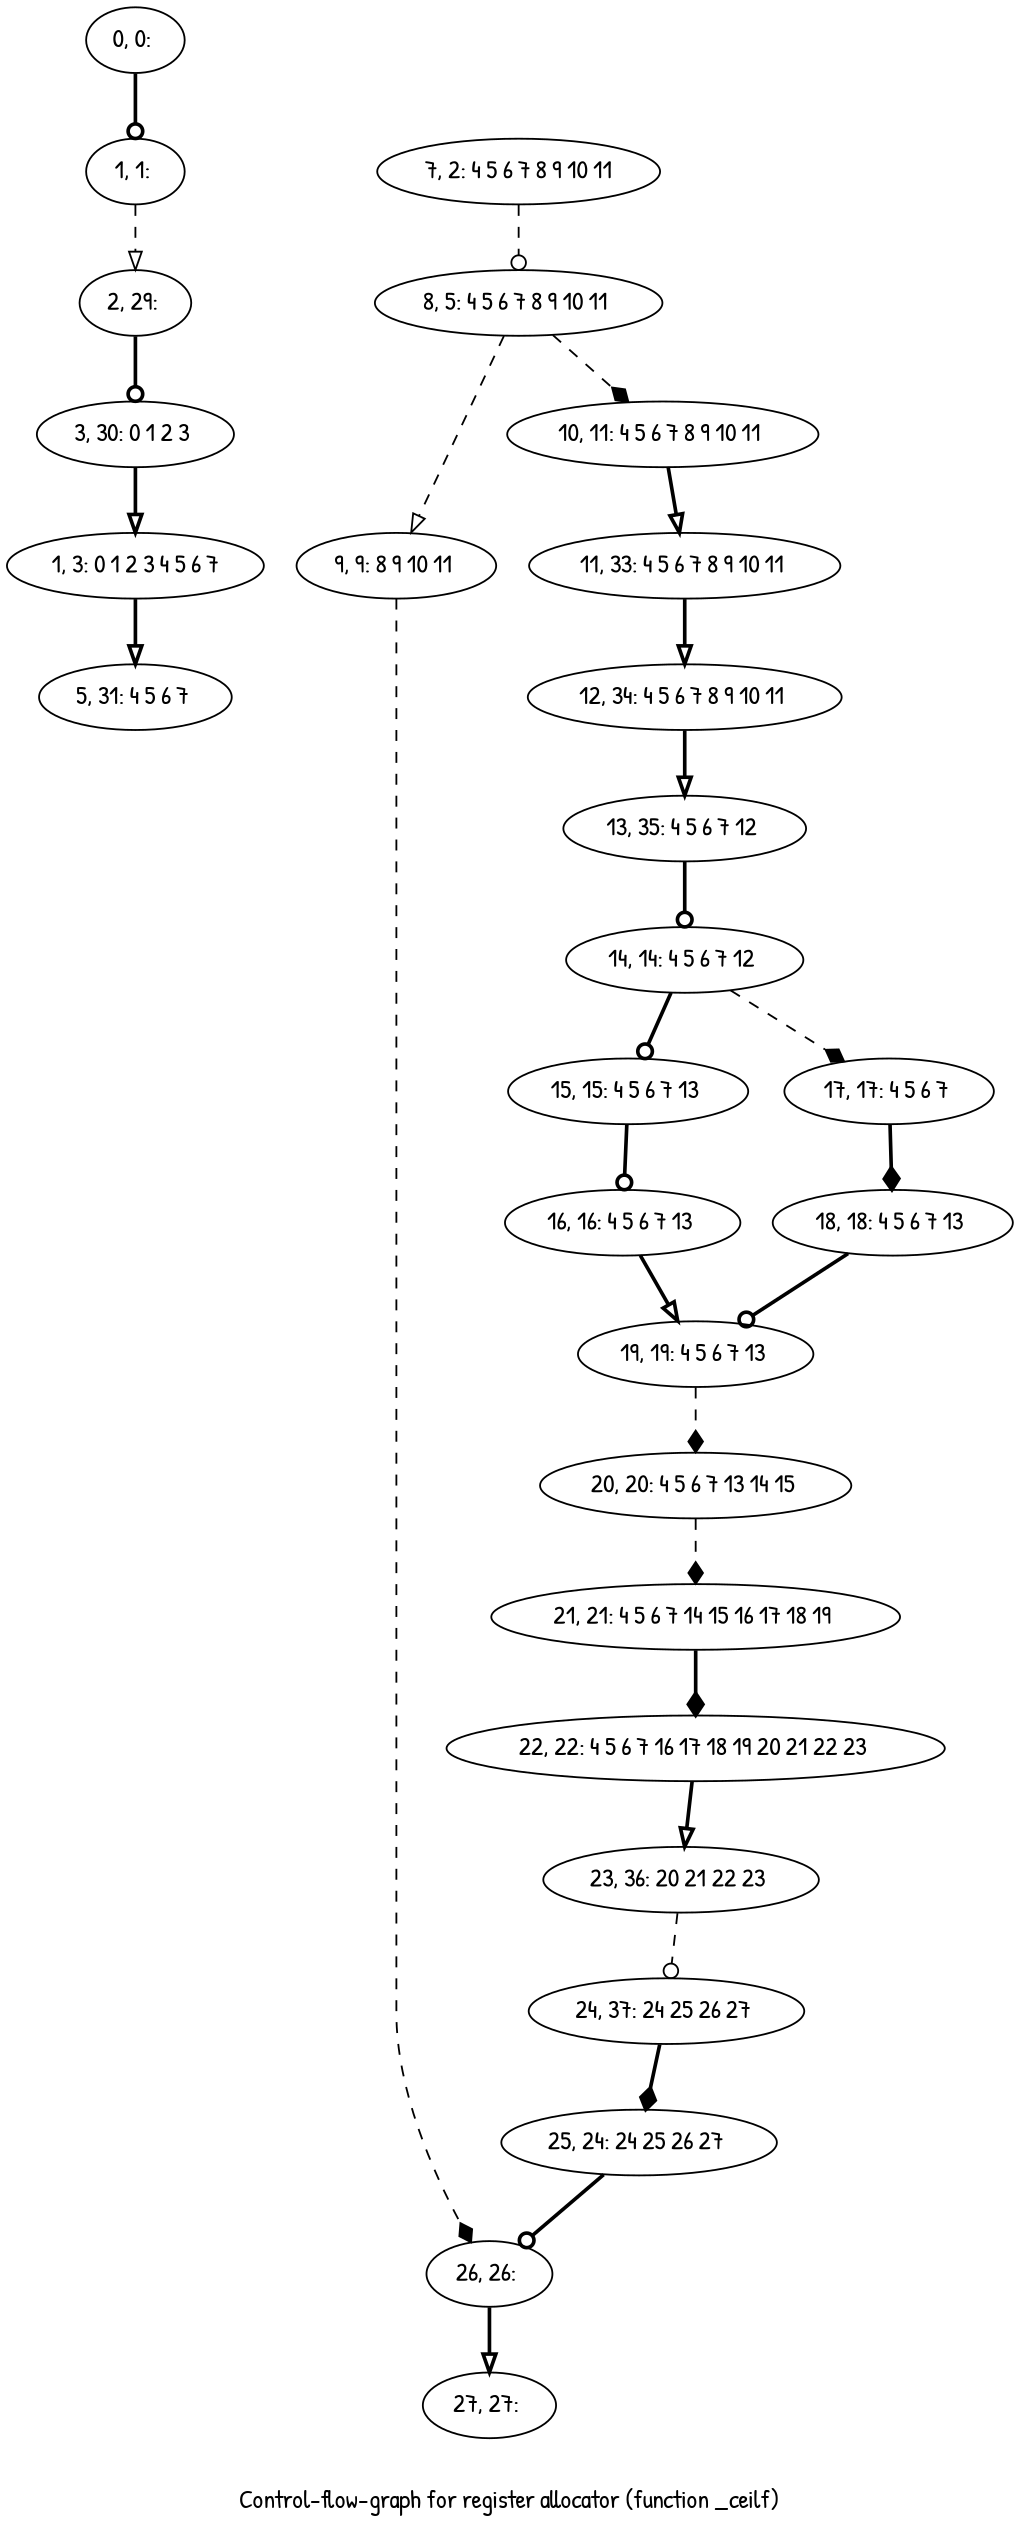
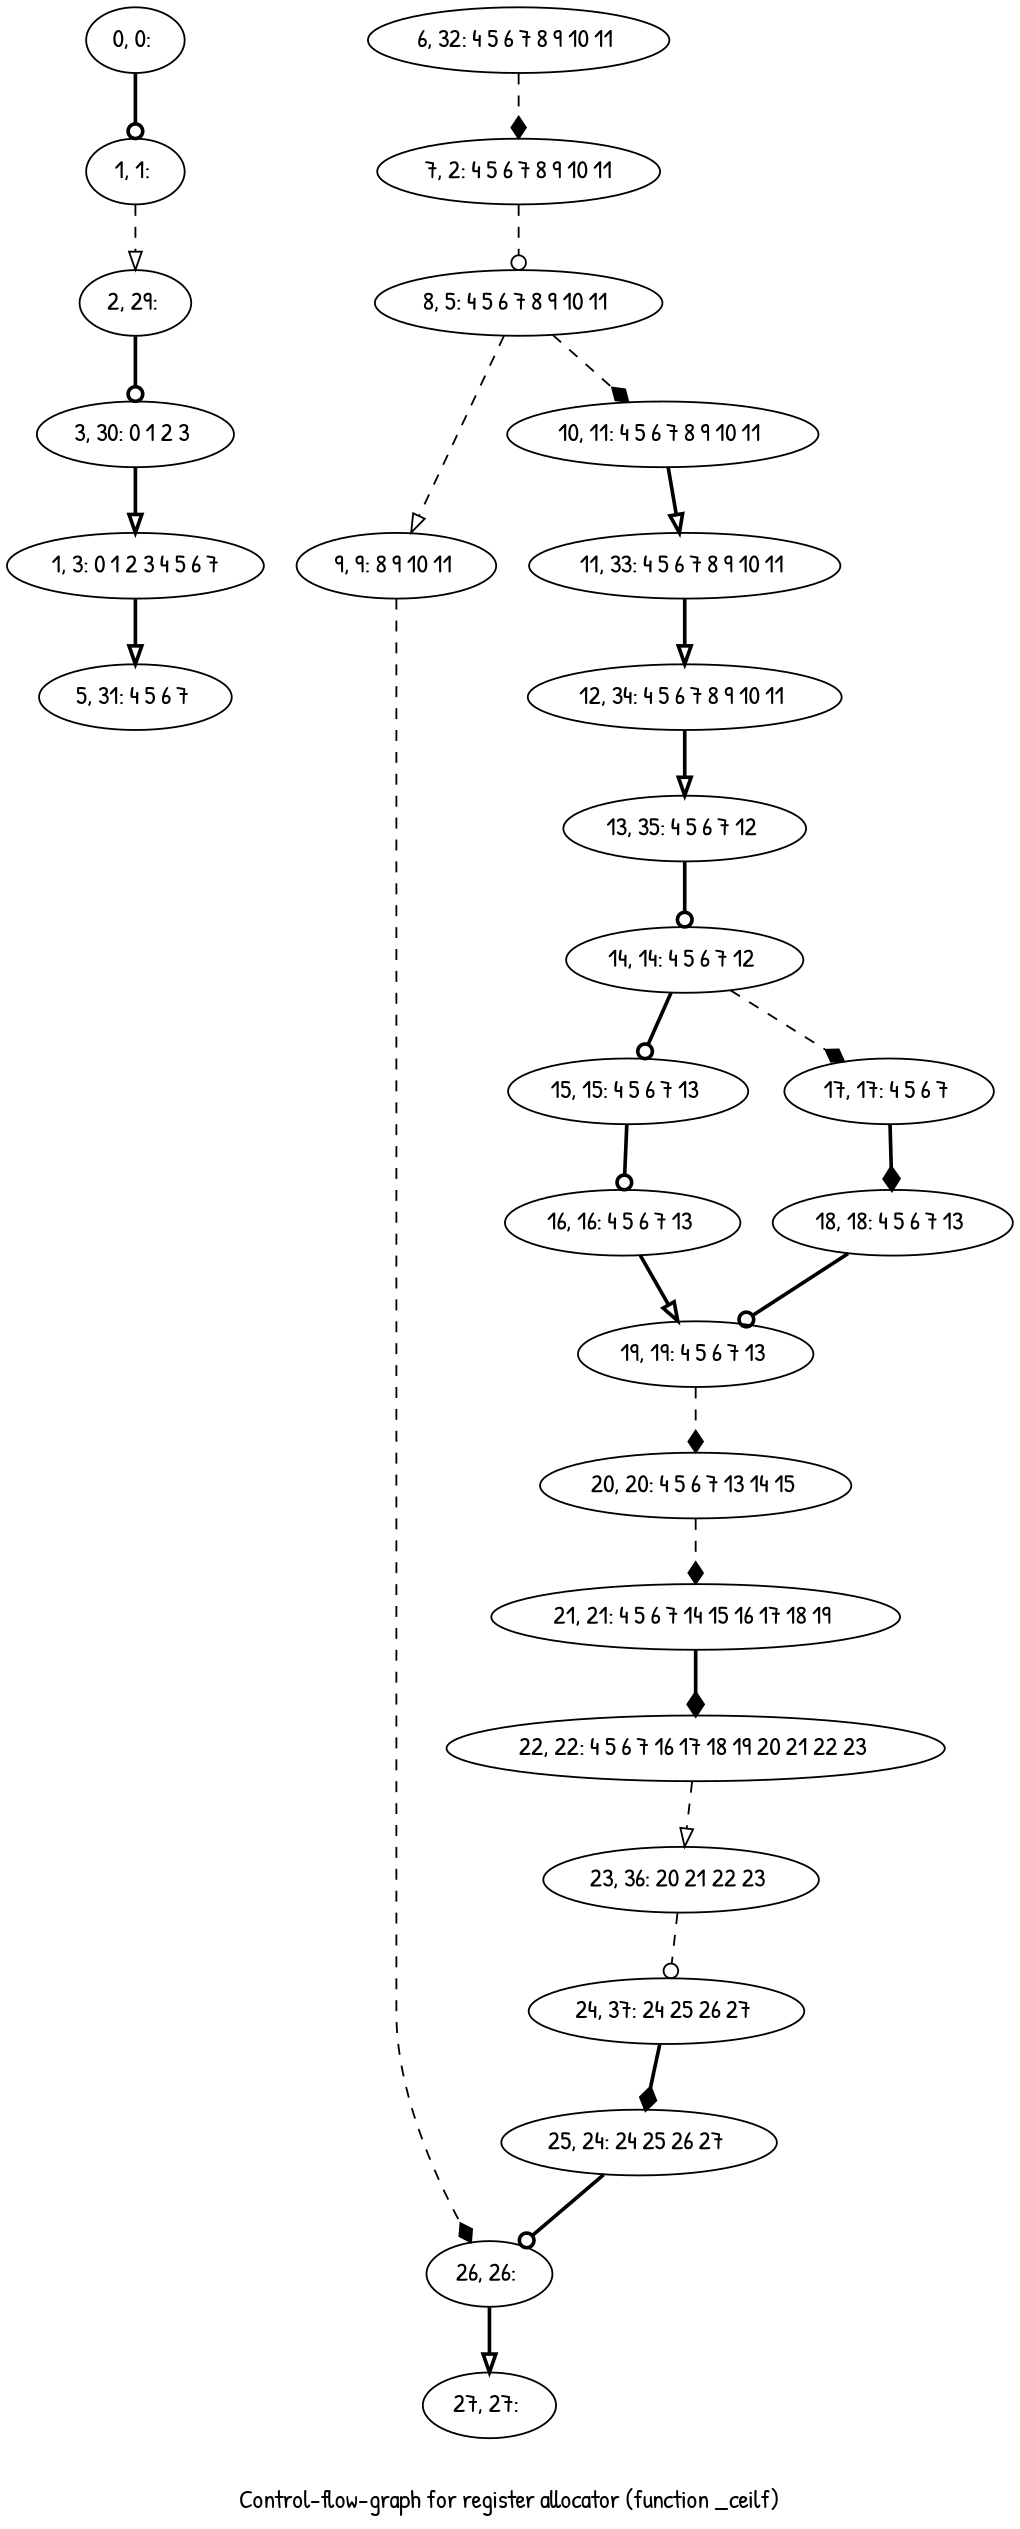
none -> (519, 40)
(689, 1805) -> (689, 1805)
